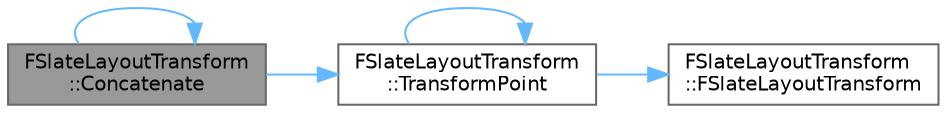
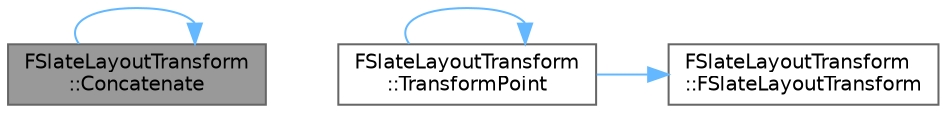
(292, 75) -> none
